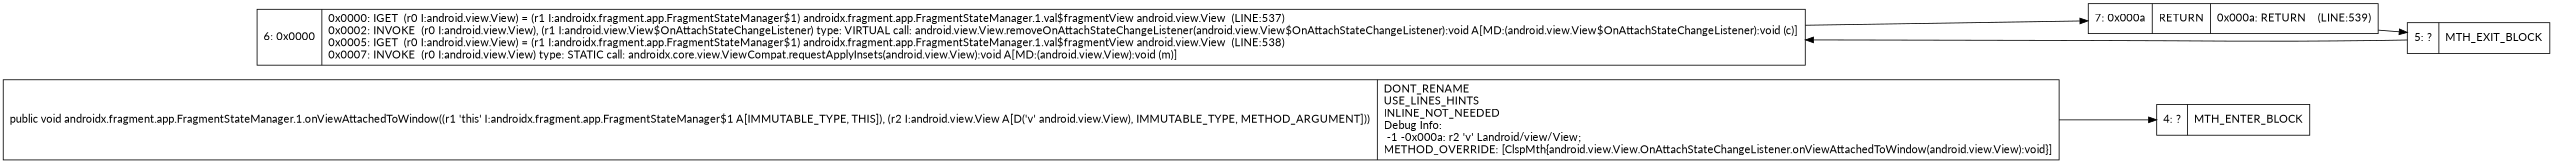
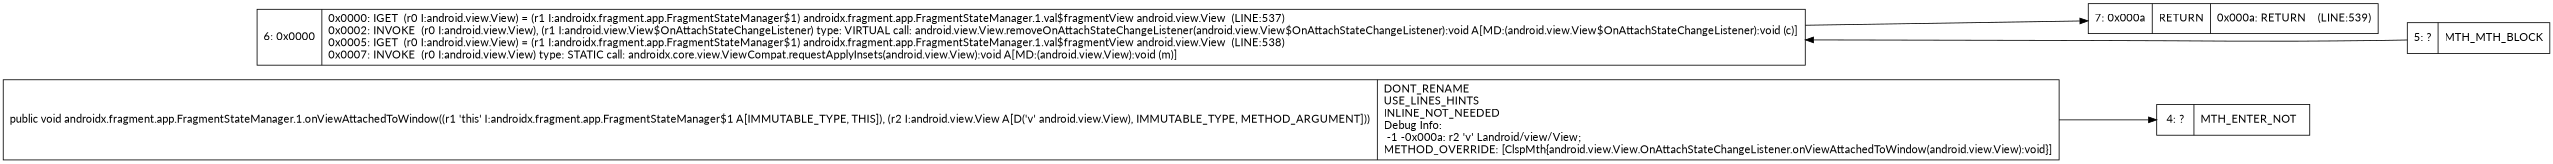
(2389, 31) -> none
(2494, 38) -> (2494, 38)
(2249, 119) -> (2249, 119)
